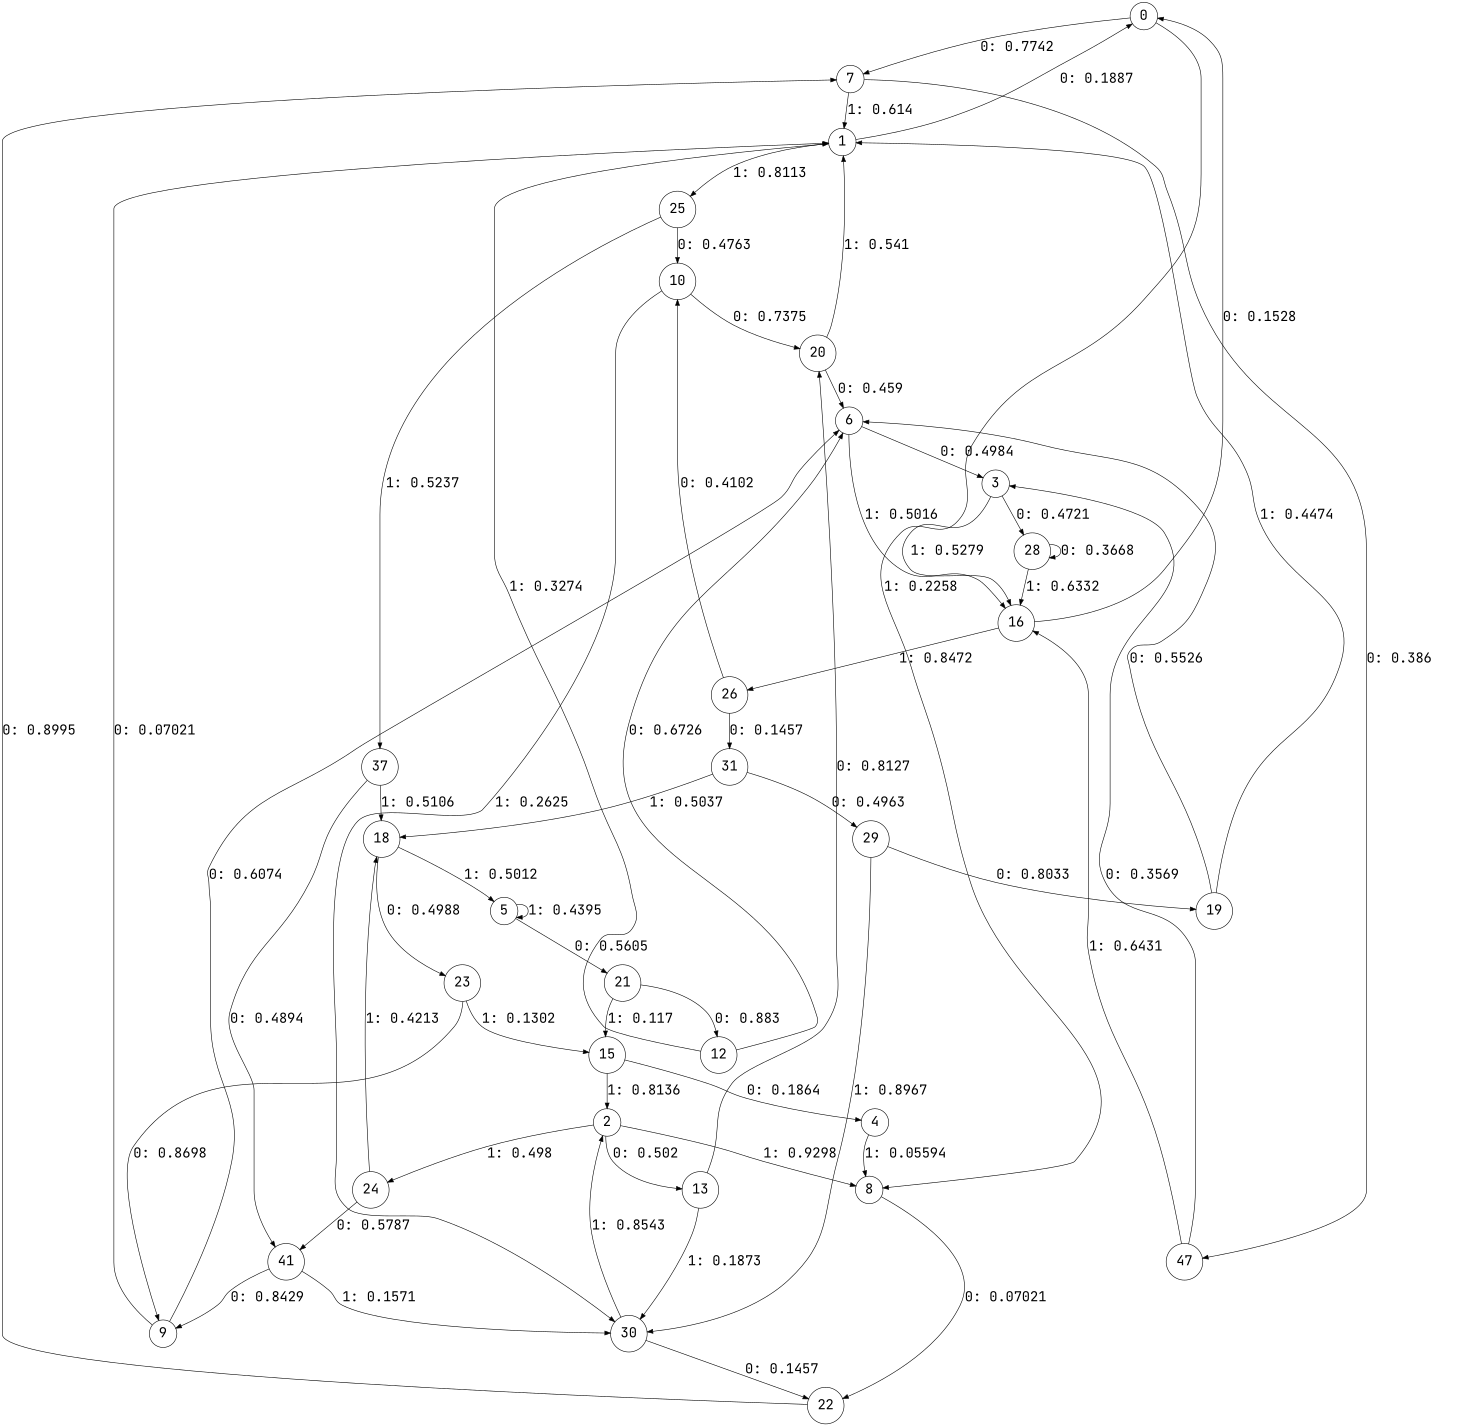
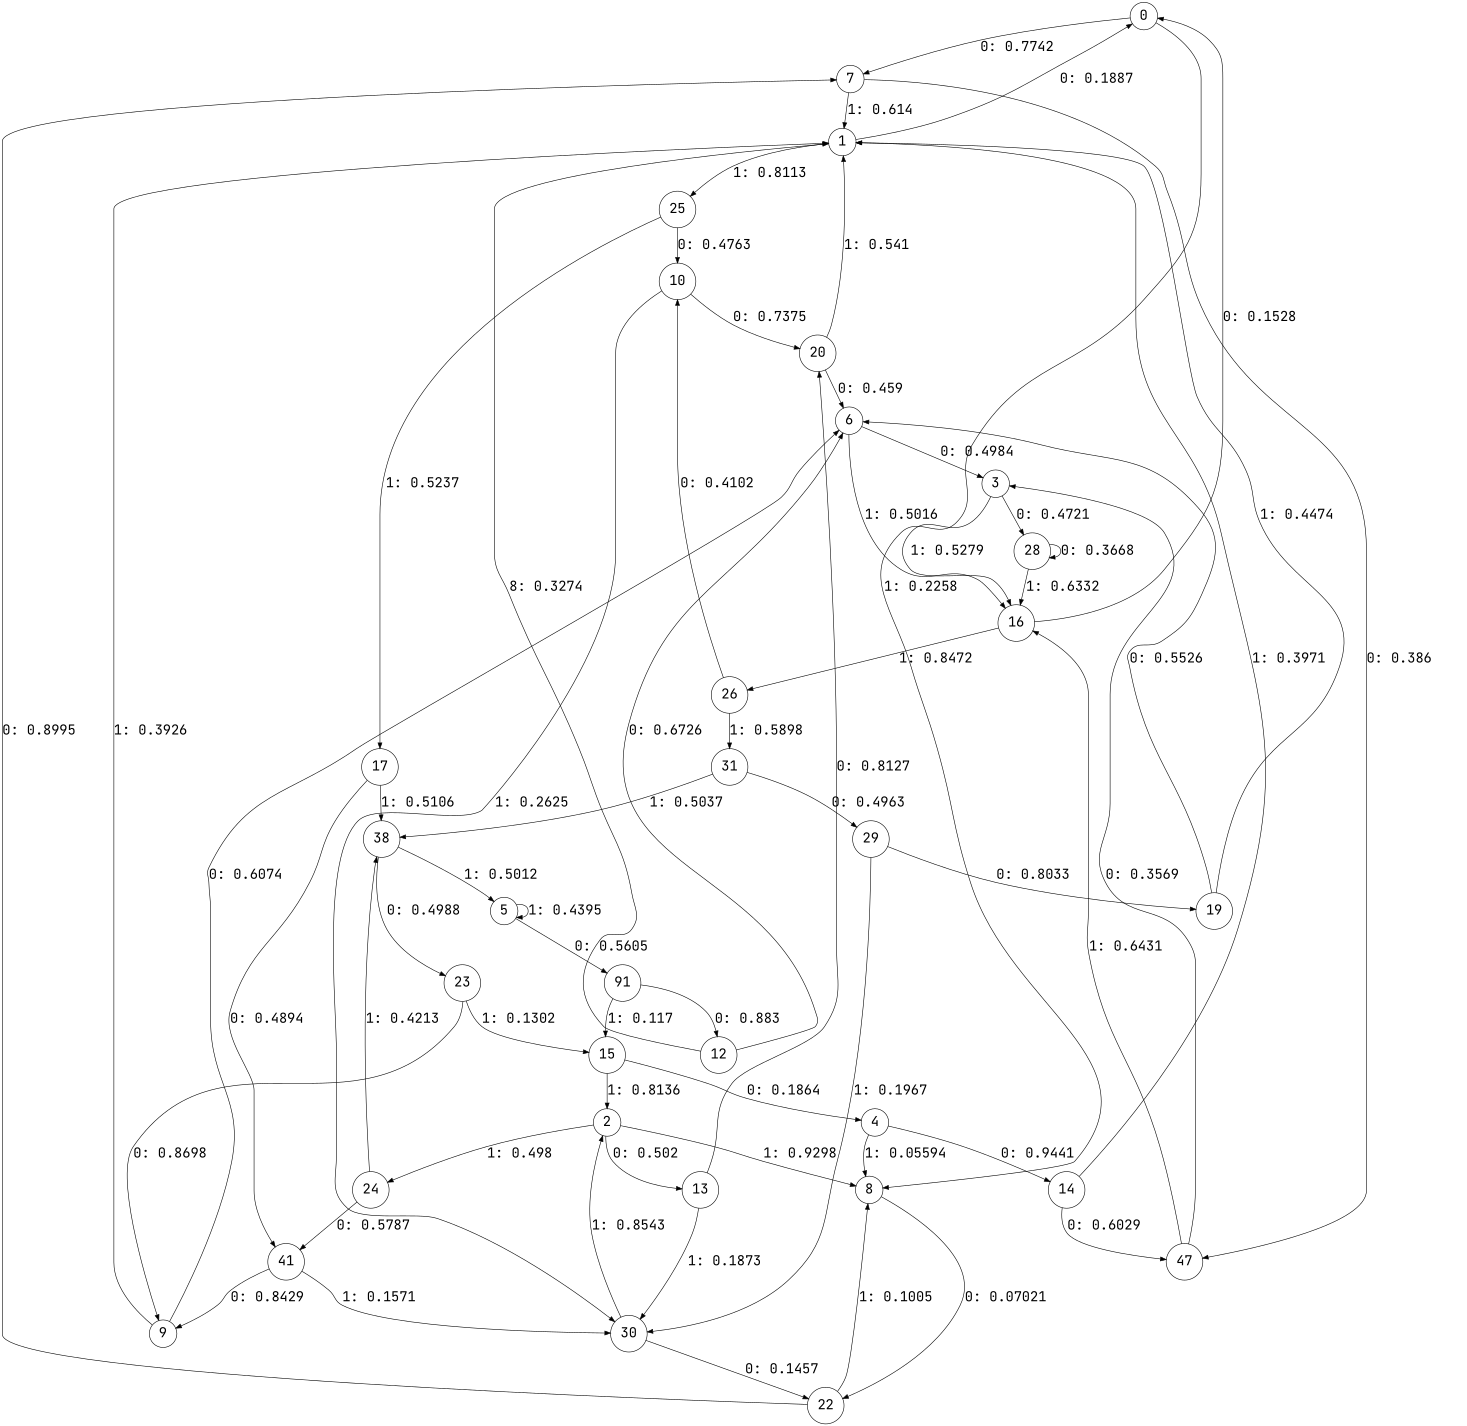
(558, 587) -> (558, 587)
(163, 731) -> (163, 731)
(779, 731) -> (779, 731)
(380, 767) -> (380, 767)
(382, 839) -> (382, 839)
(623, 983) -> (623, 983)
(903, 1091) -> (903, 1091)
none -> (1067, 1190)
none -> (857, 1302)
